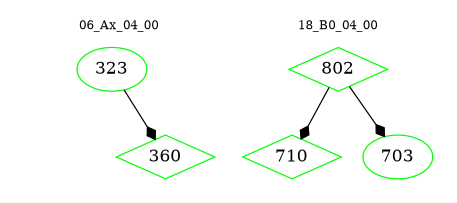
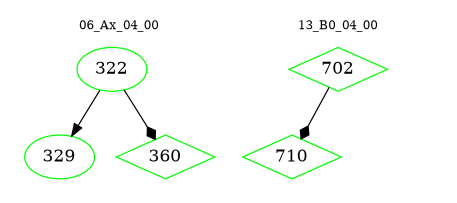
(338, 26) -> (338, 26)
(112, 69) -> (112, 69)
(338, 69) -> (338, 69)
none -> (60, 157)
(398, 157) -> none
